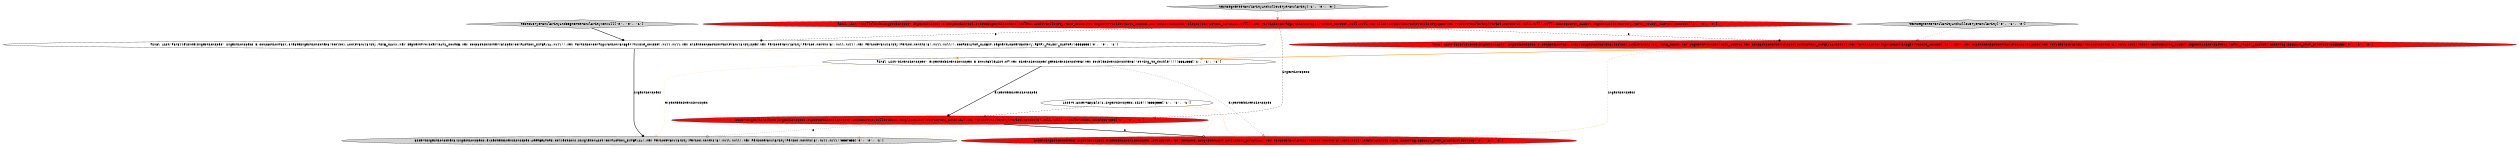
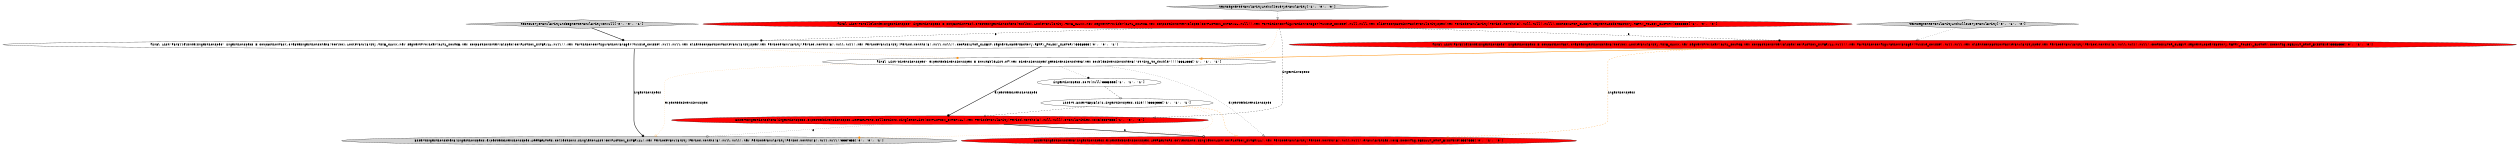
none -> (1099, 82)
